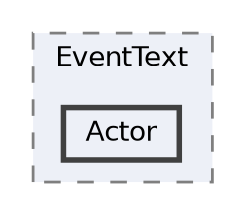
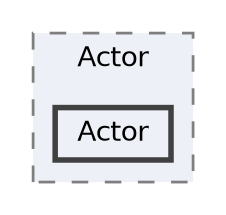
(123, 59) -> (113, 59)
